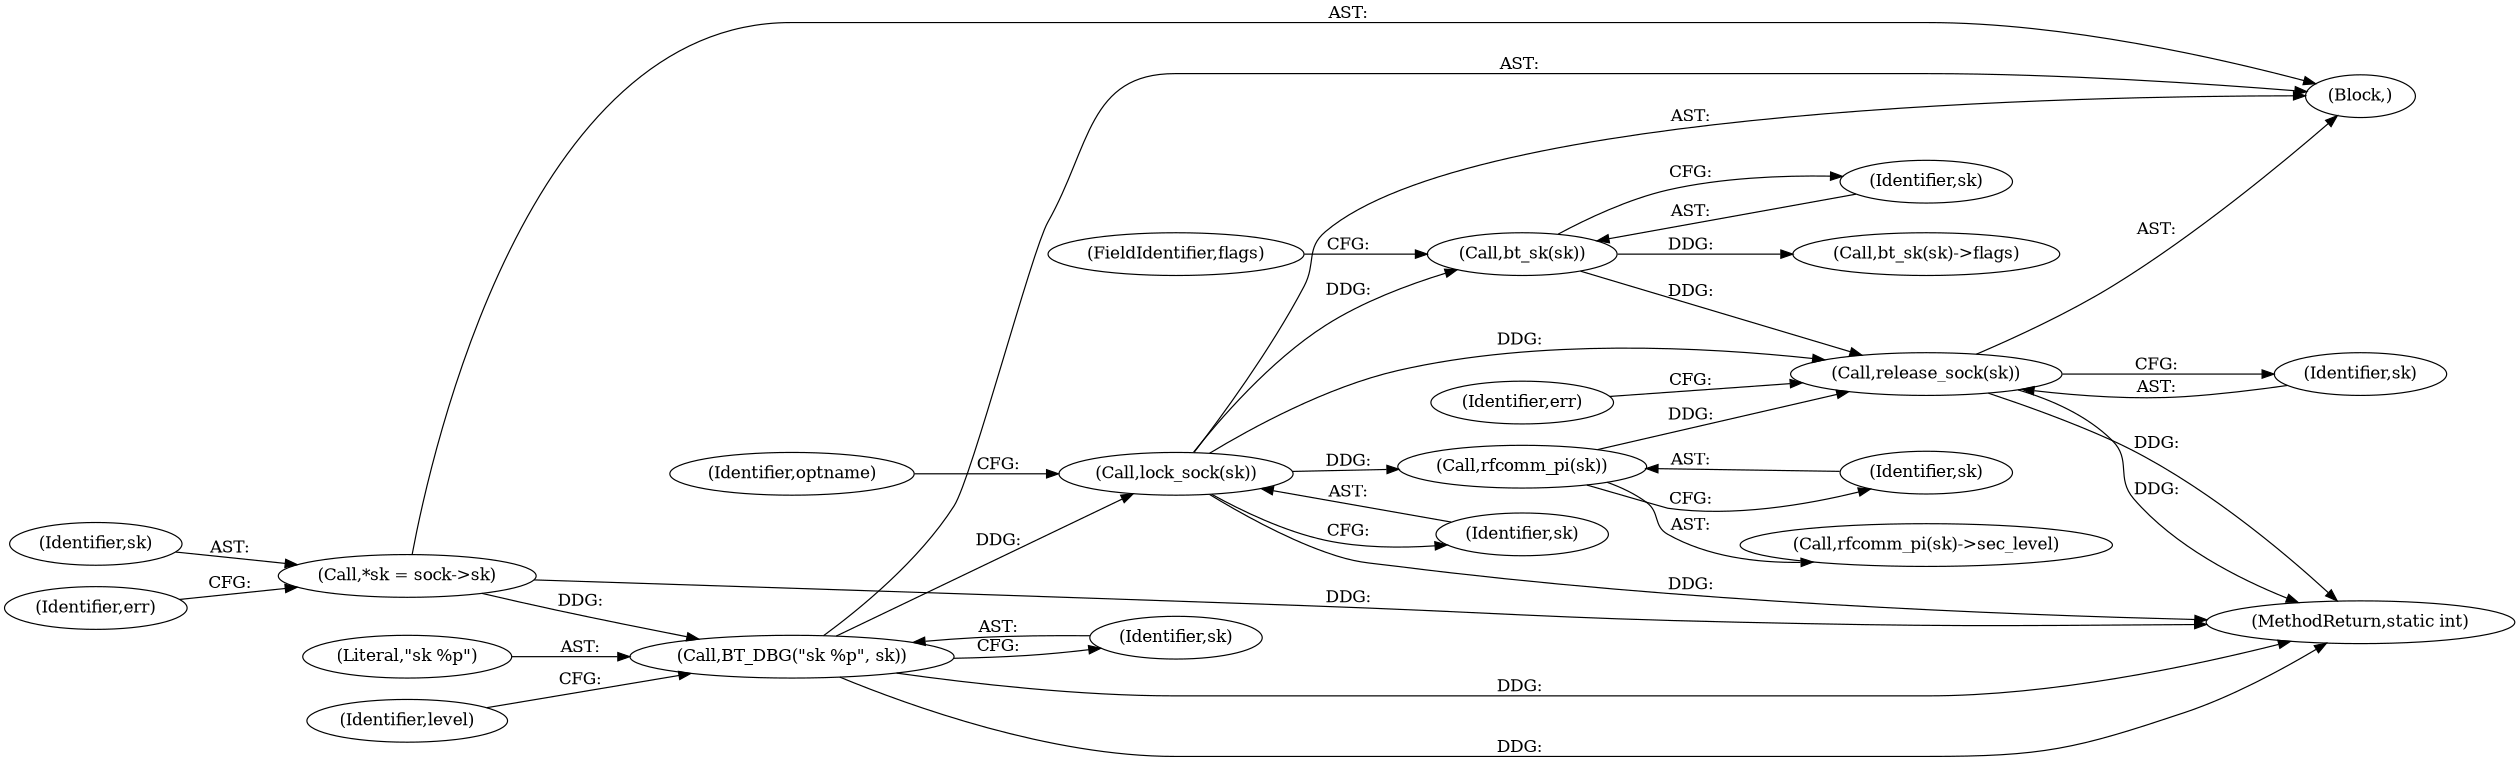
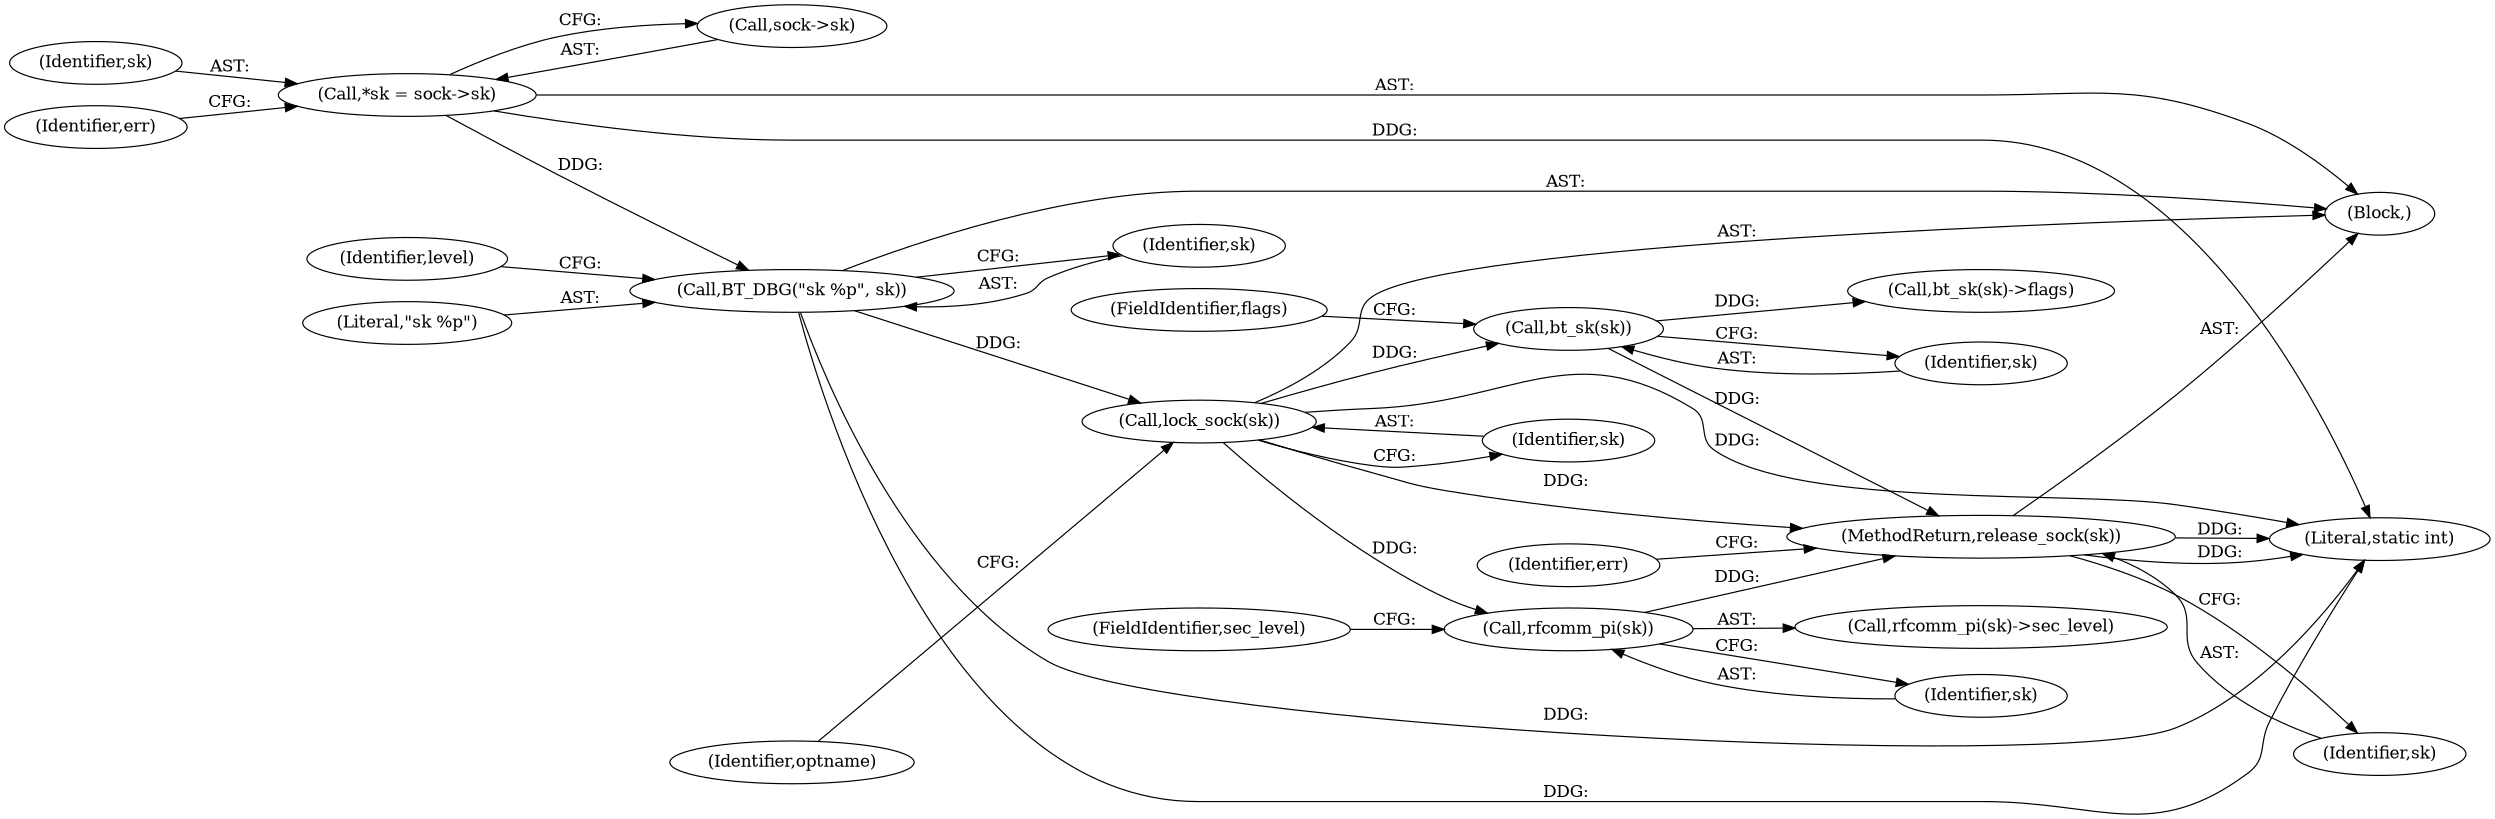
none -> (792, 26)
(1926, 374) -> (1981, 537)
(2361, 622) -> (2380, 539)
none -> (1199, 629)
